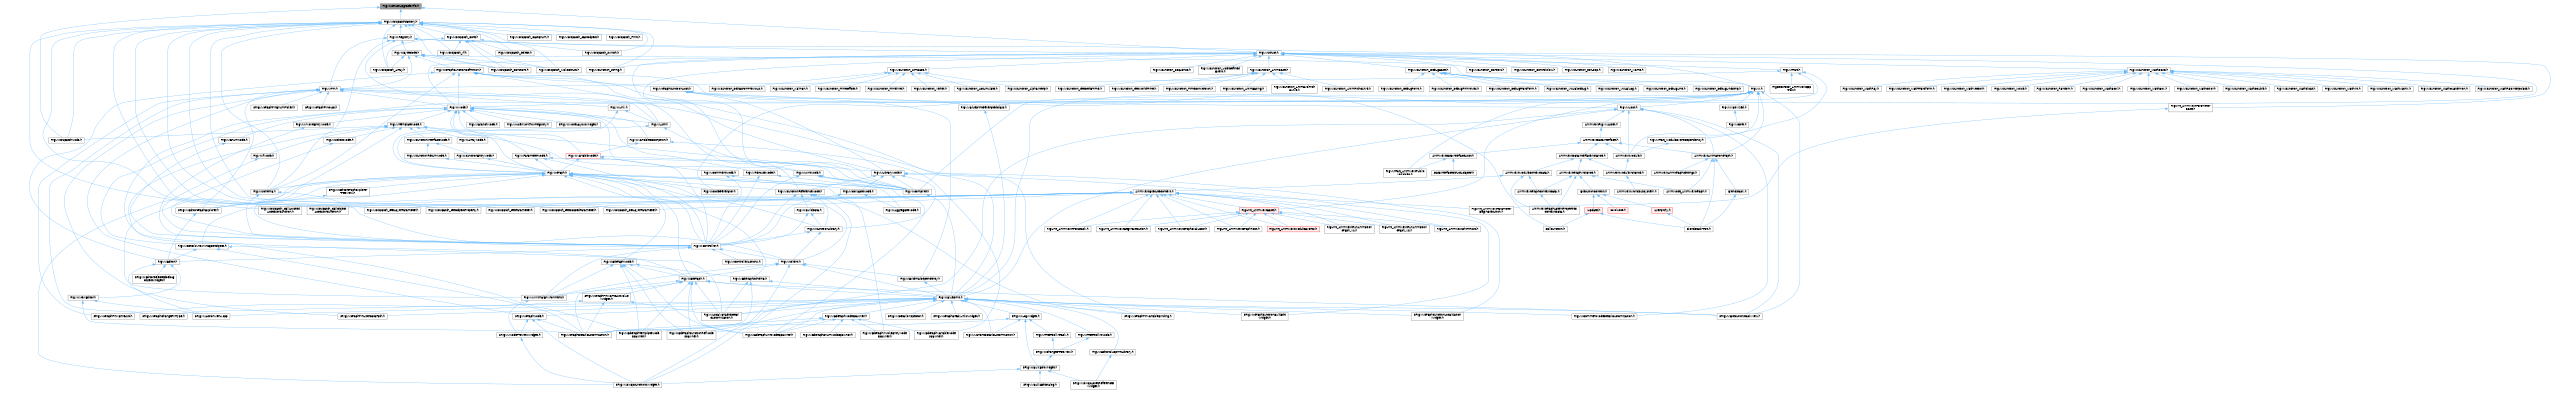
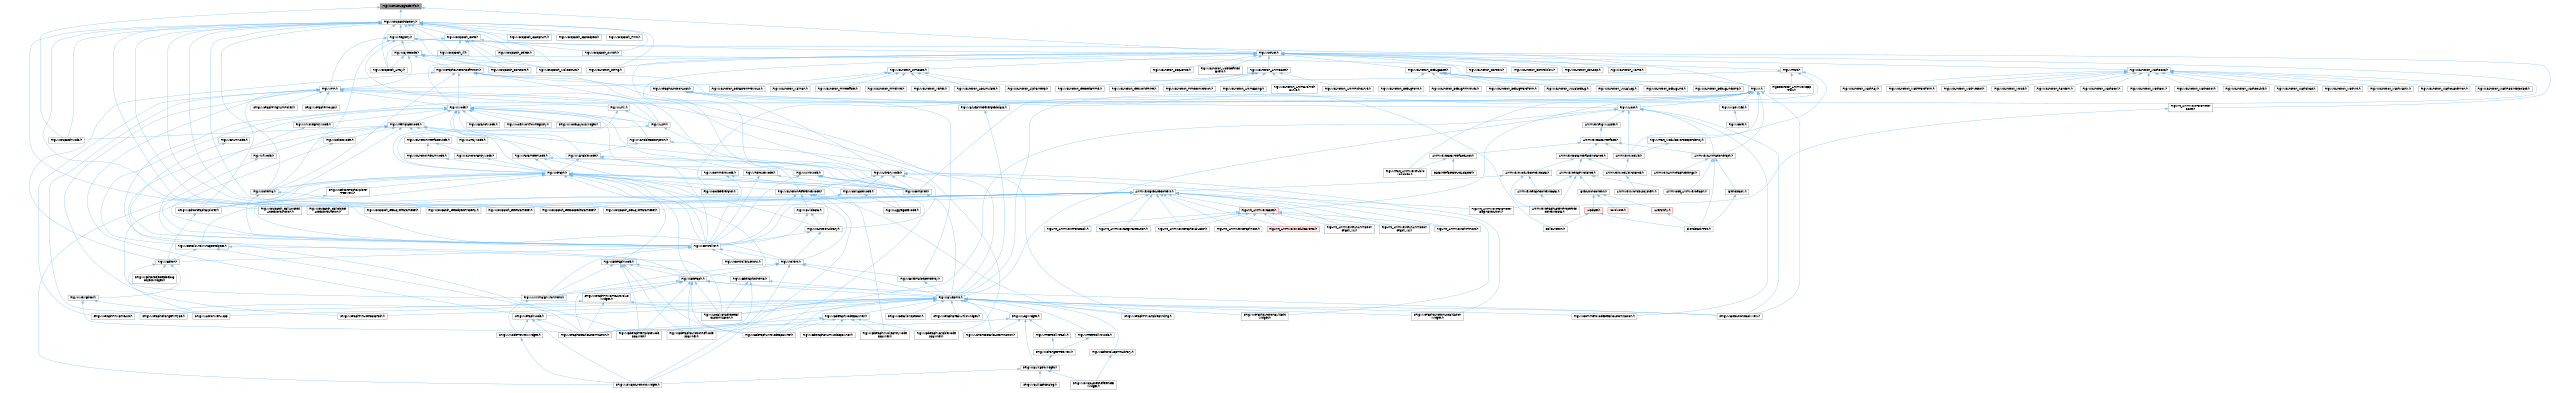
(583, 156) -> (583, 156)
